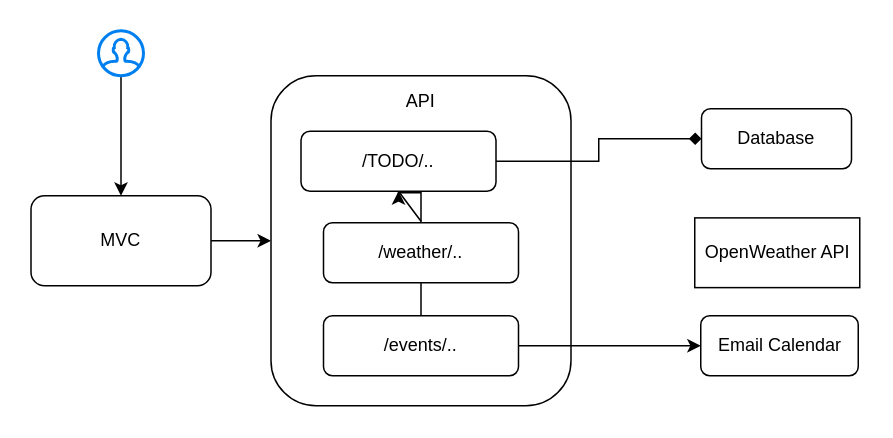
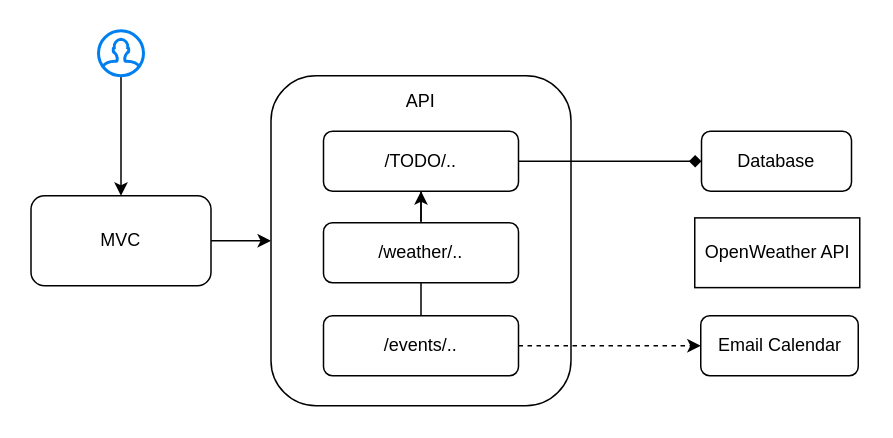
(776, 139) -> (776, 161)
(398, 161) -> (421, 161)
(606, 346) -> (606, 346)
